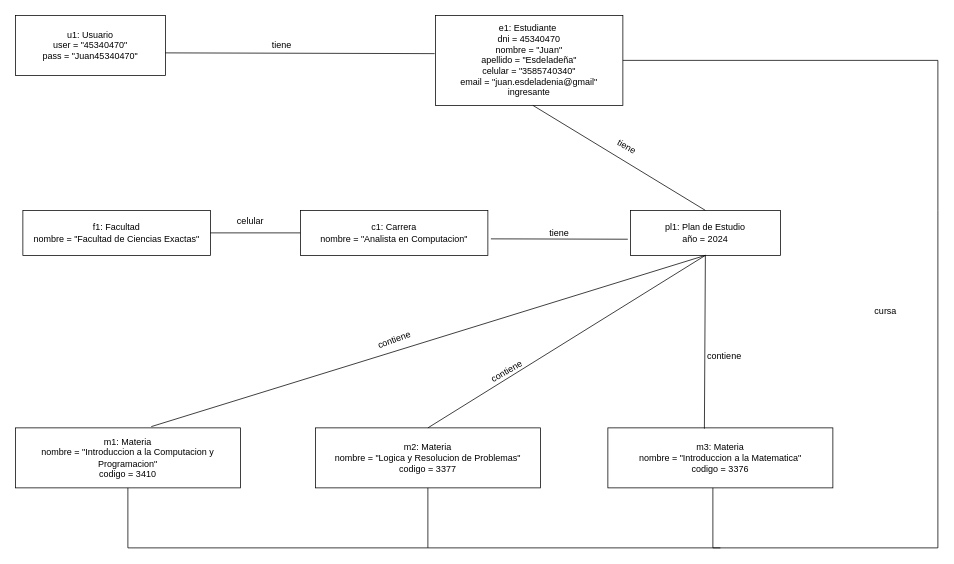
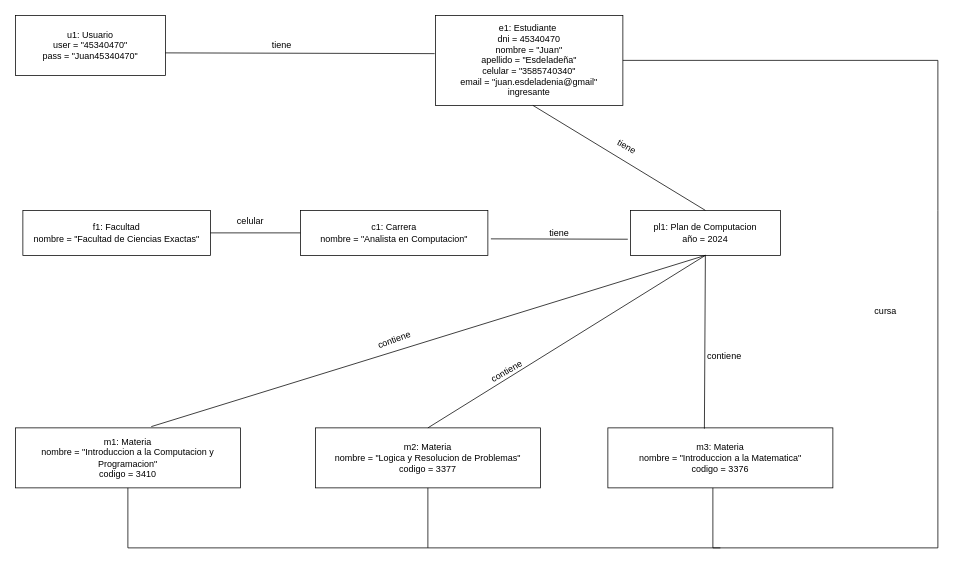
(705, 233) -> (705, 233)
